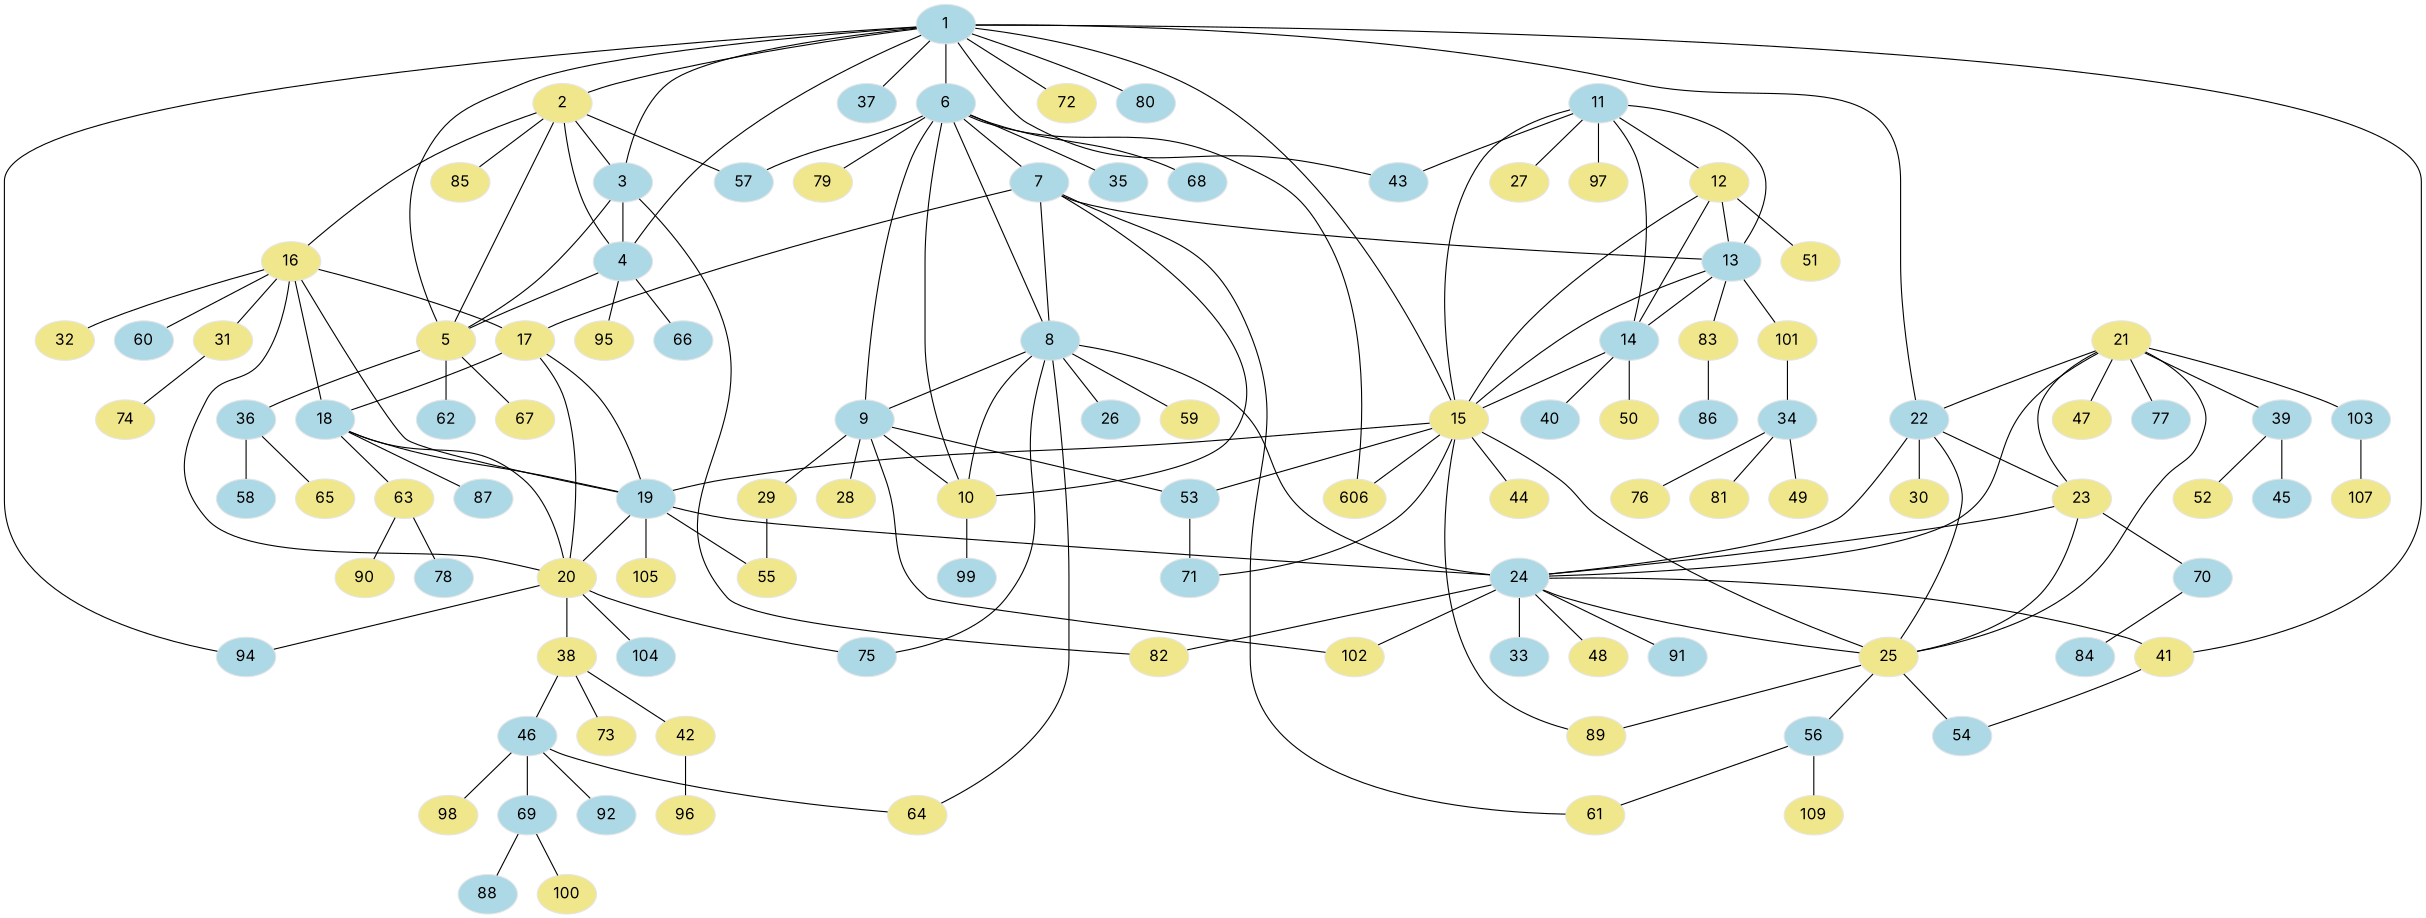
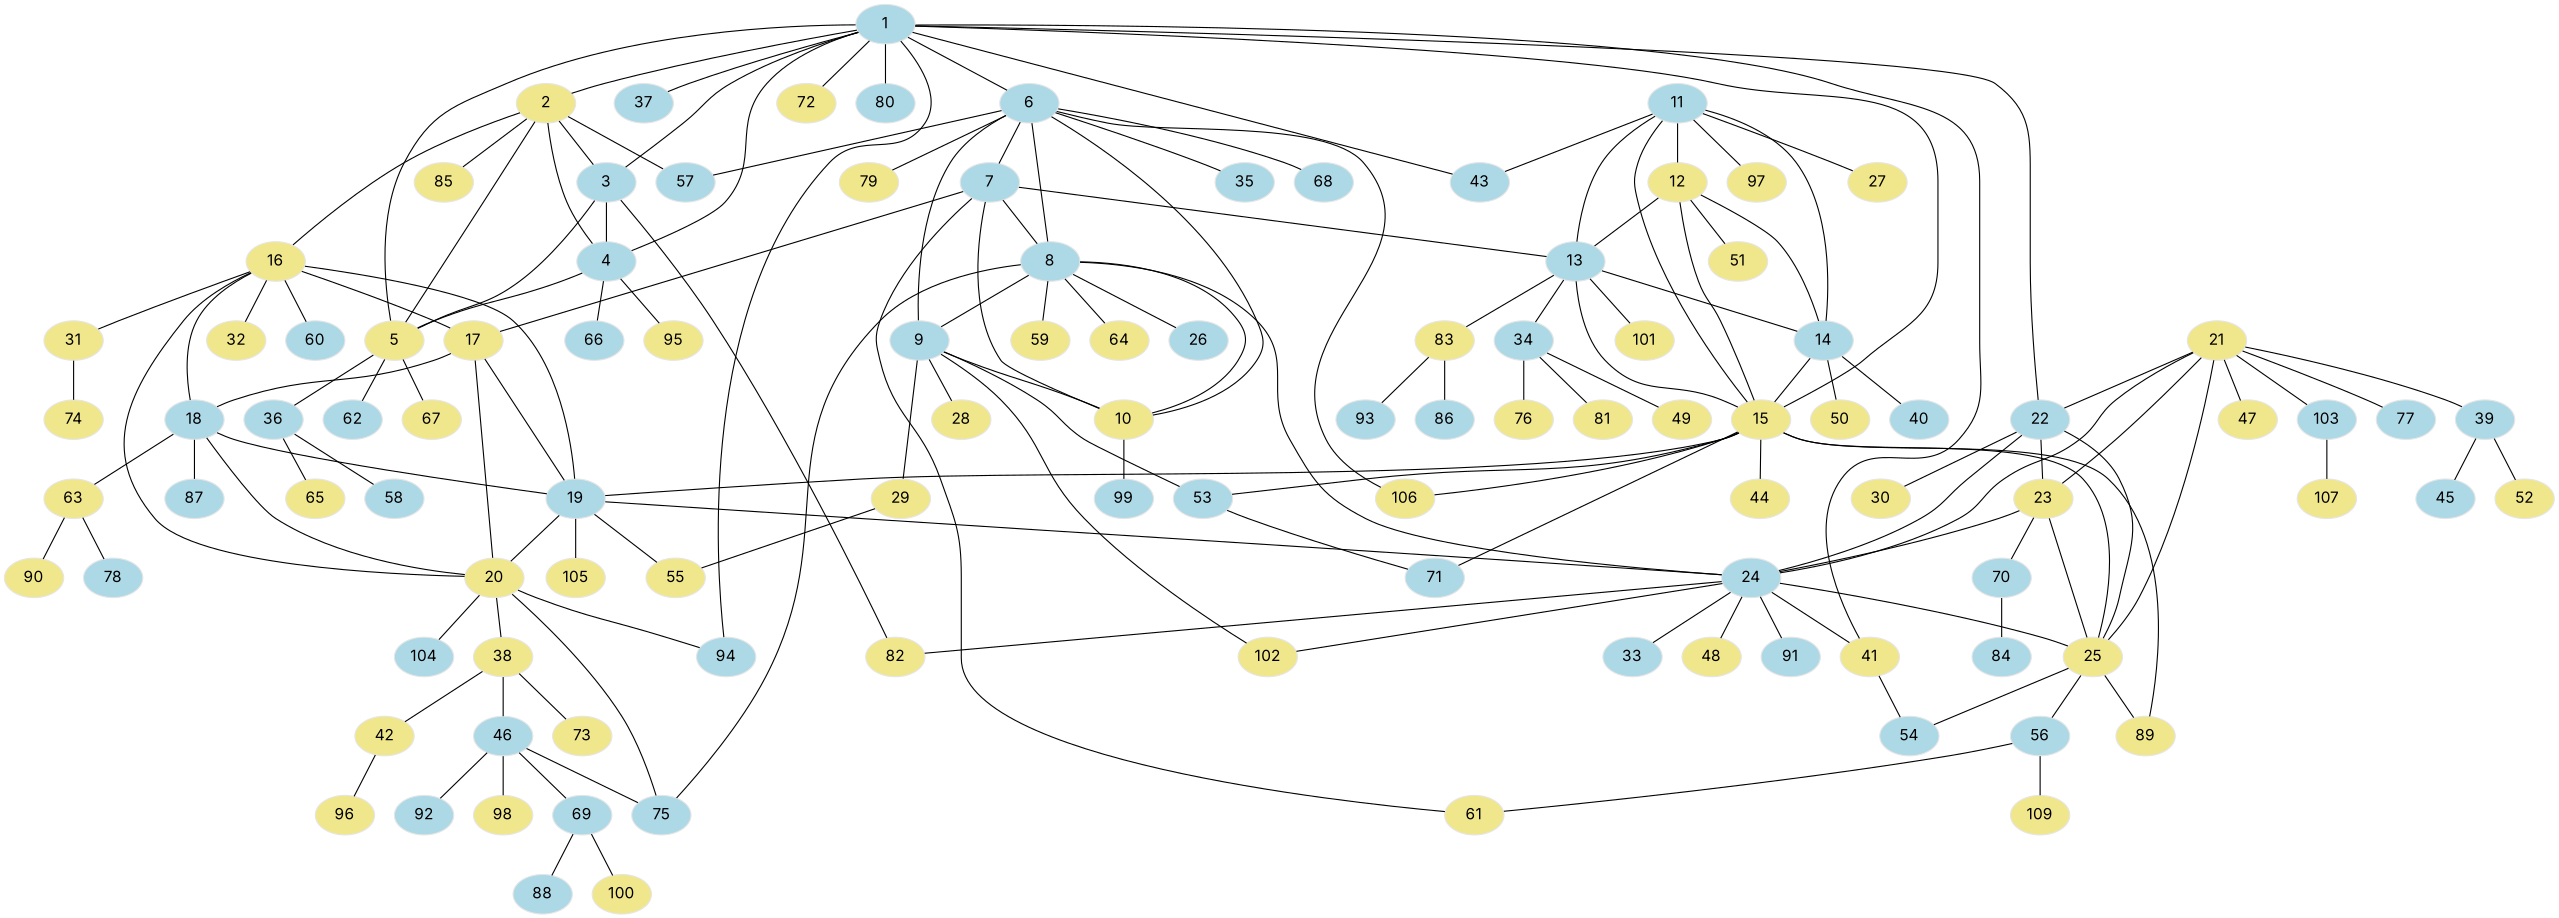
(1787, 380) -> (1550, 301)
none -> (1366, 420)
(1355, 499) -> (1405, 499)
(717, 790) -> (582, 776)
